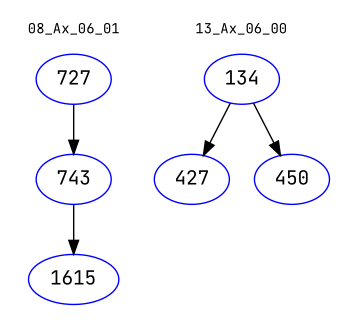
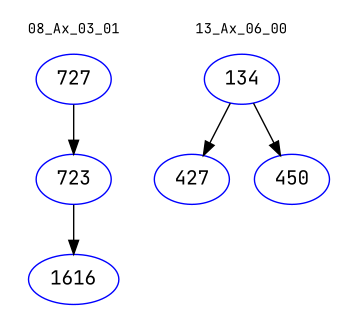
(74, 30) -> (74, 30)
(74, 179) -> (74, 179)
(74, 279) -> (74, 279)
